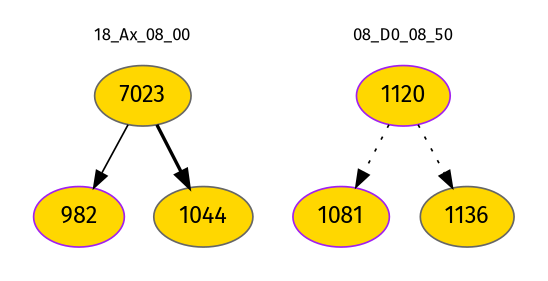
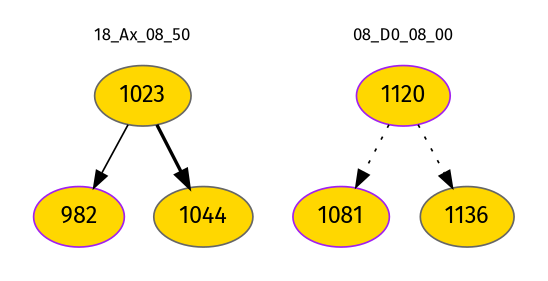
(143, 36) -> (143, 36)
(403, 36) -> (403, 36)
(143, 96) -> (143, 96)
